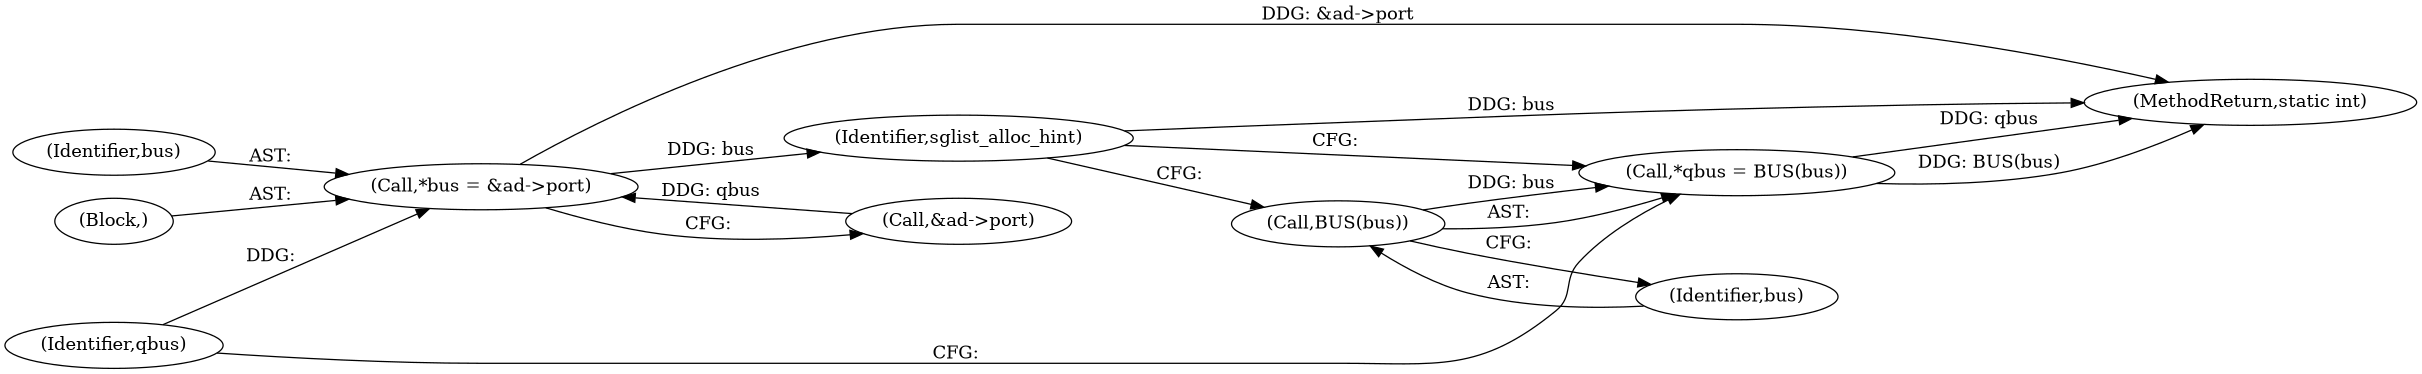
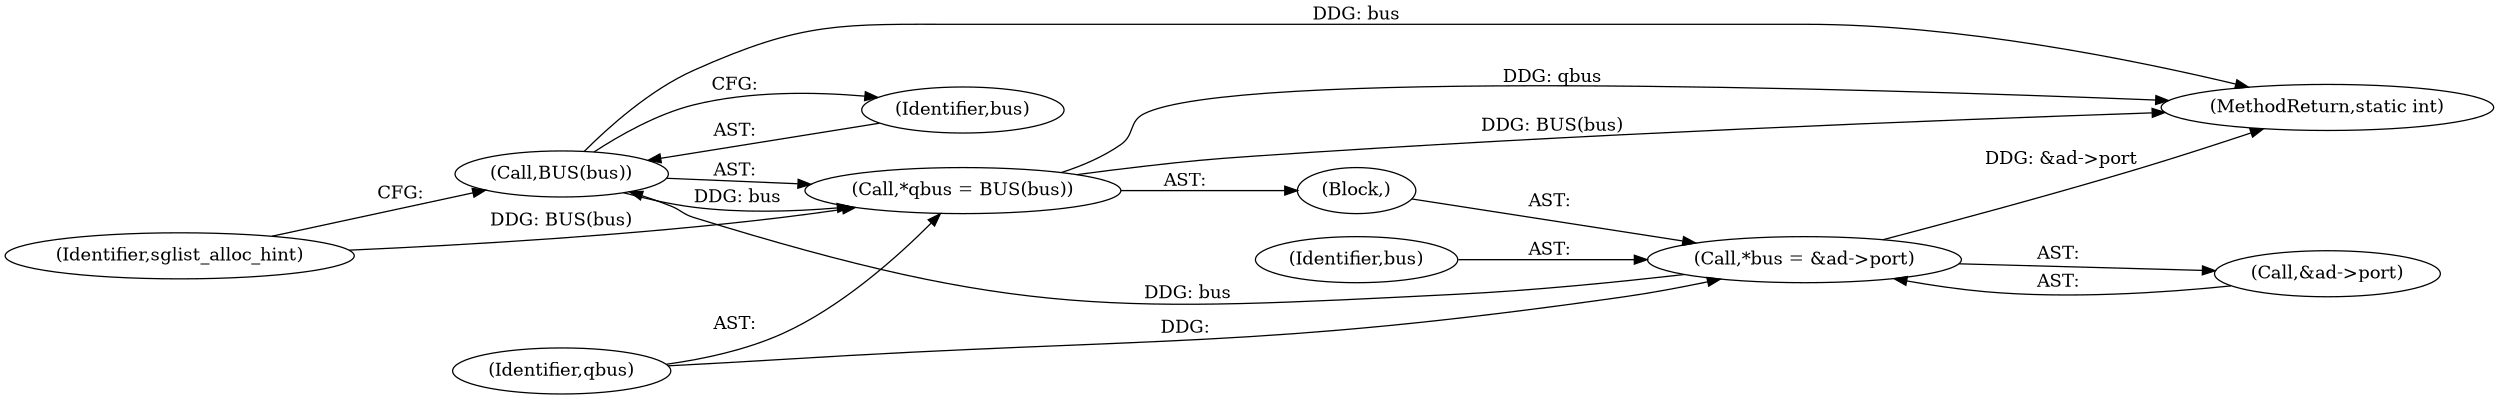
(1598, 113) -> (1395, 24)
(1338, 141) -> (562, 221)
(709, 164) -> (1156, 304)
(711, 191) -> (2061, 282)
none -> (1203, 191)
(711, 224) -> (2061, 254)
(959, 354) -> (738, 324)
